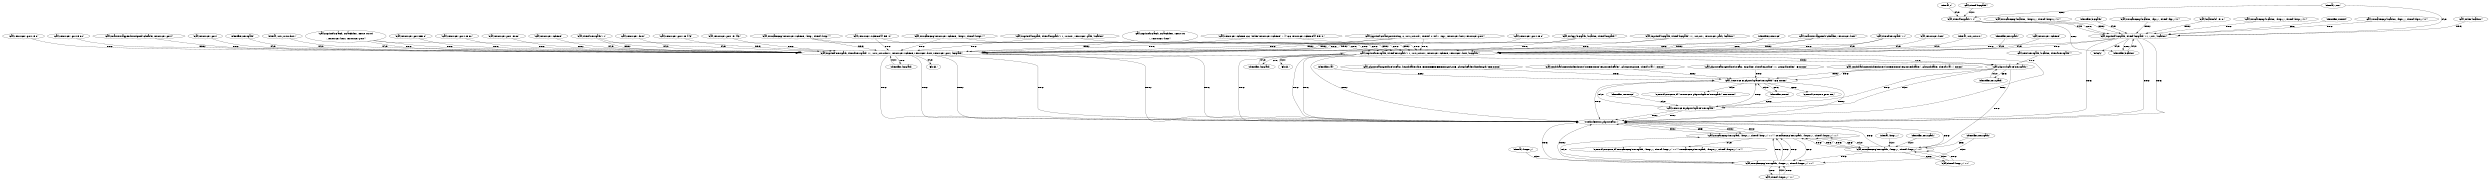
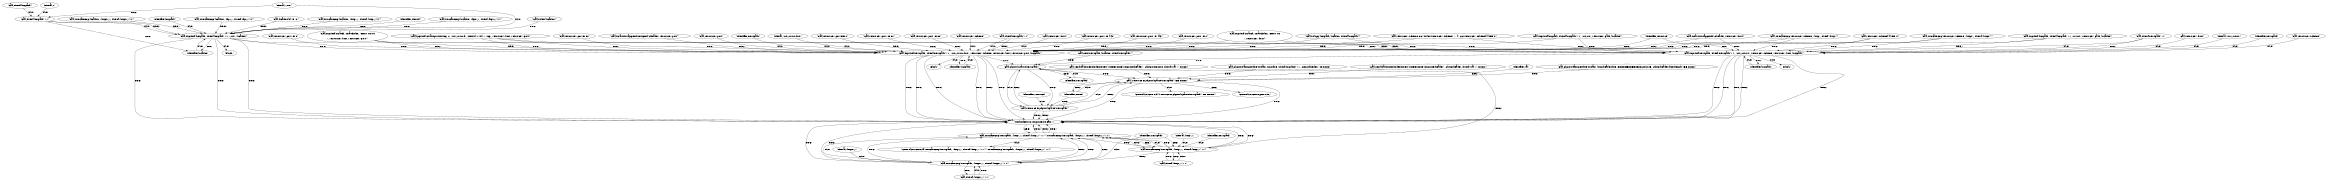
none -> (1014, 92)
(1602, 122) -> (1034, 122)
